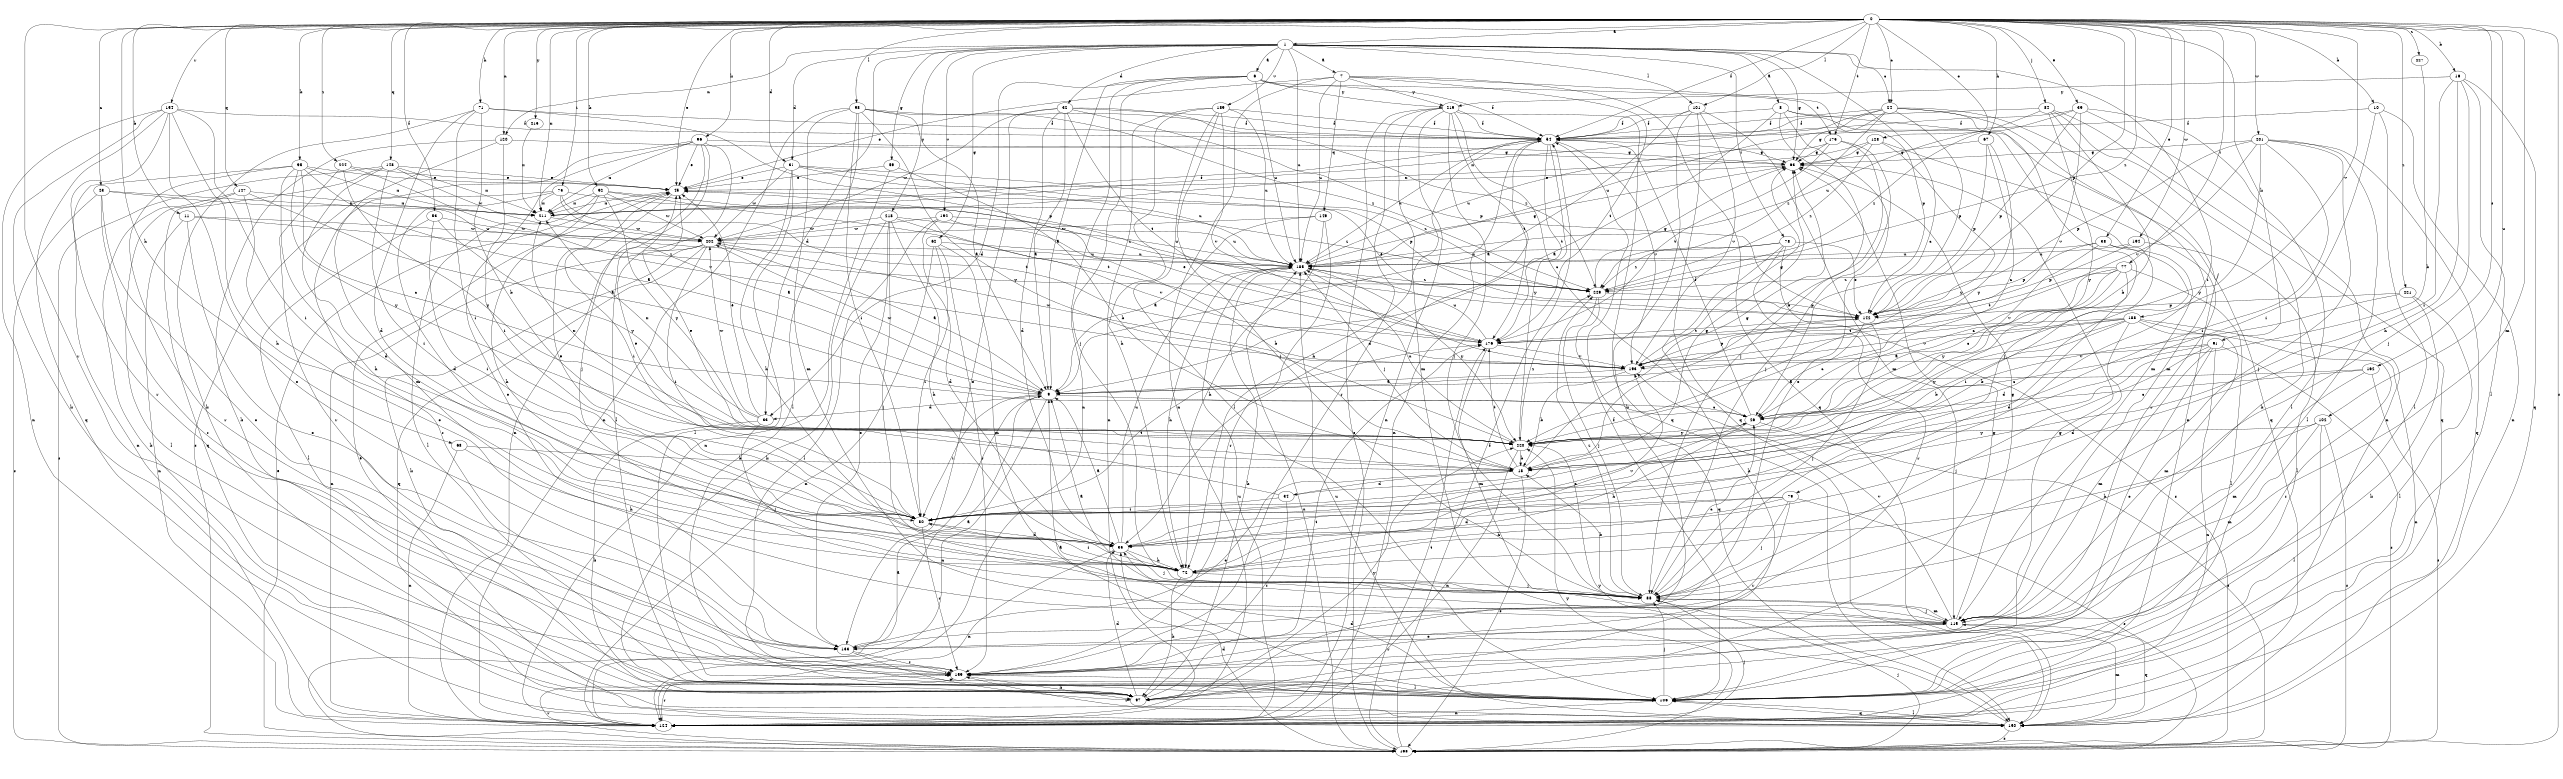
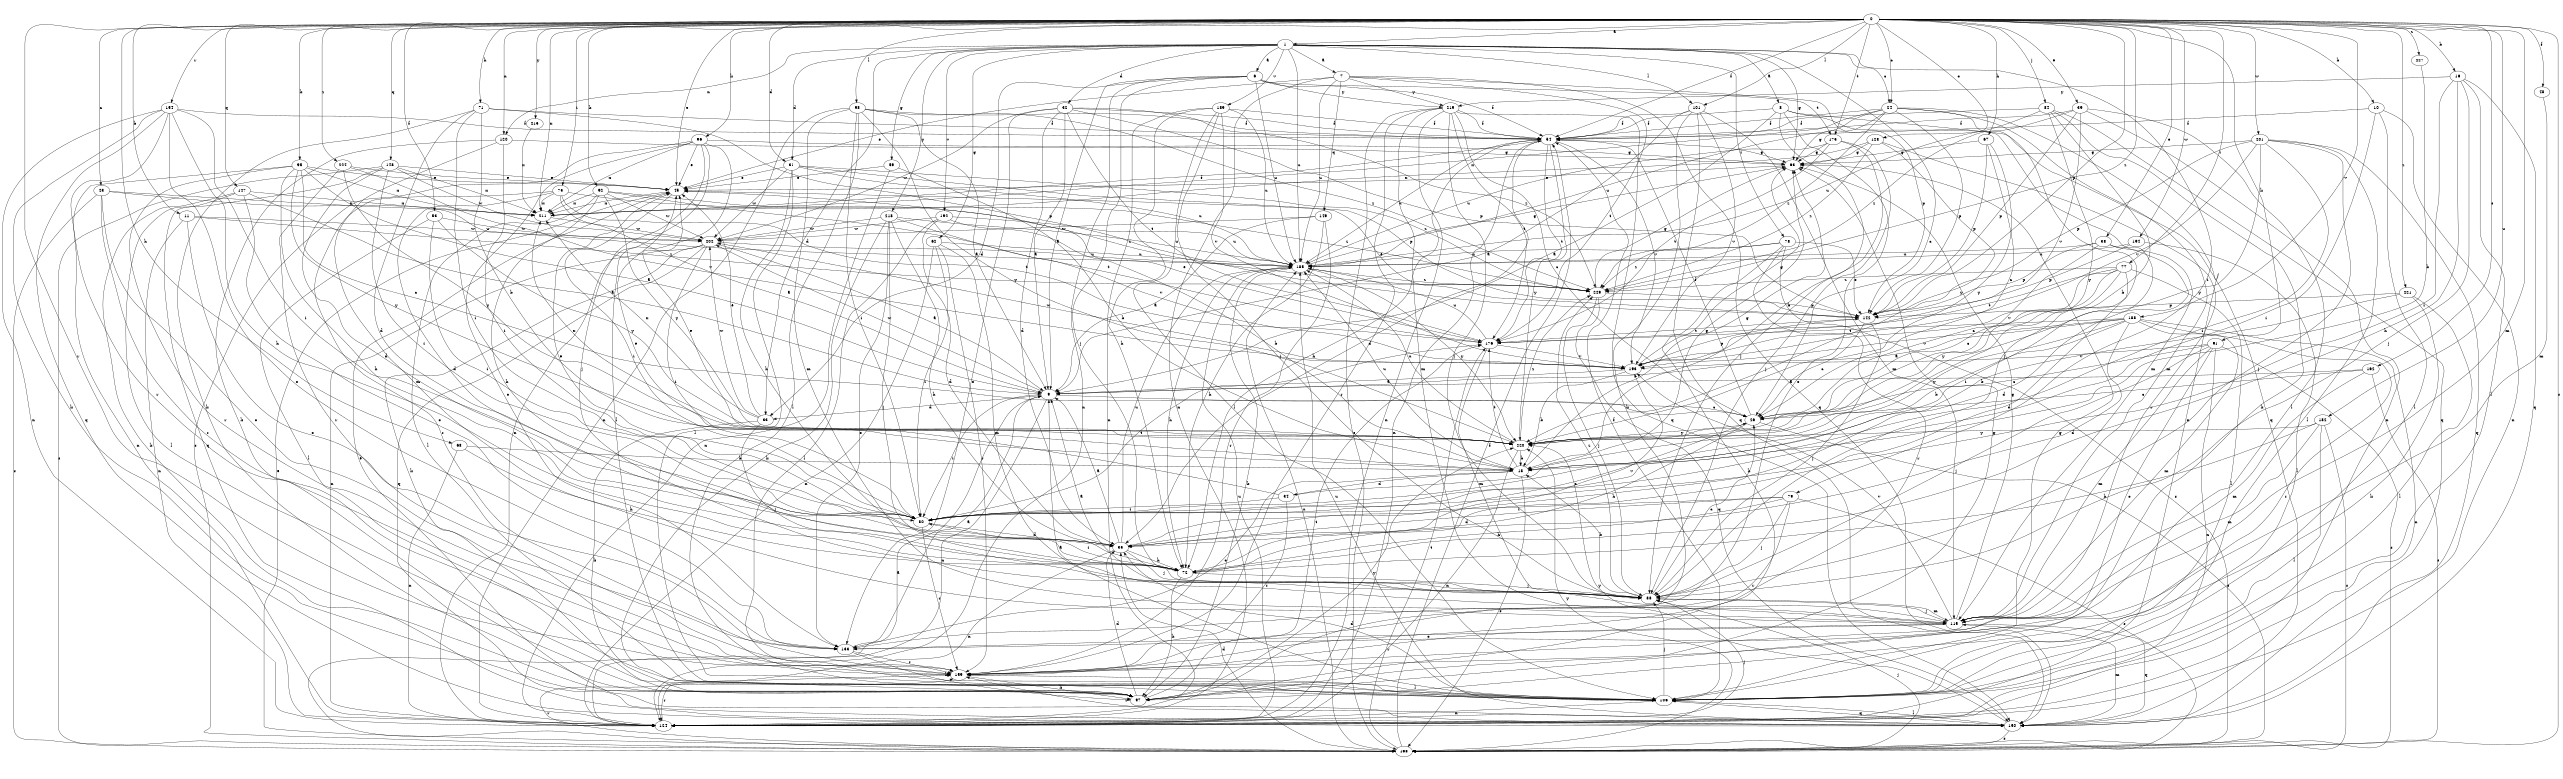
none -> (2542, 92)
(1385, 369) -> (1385, 369)
(2323, 420) -> (2323, 420)
